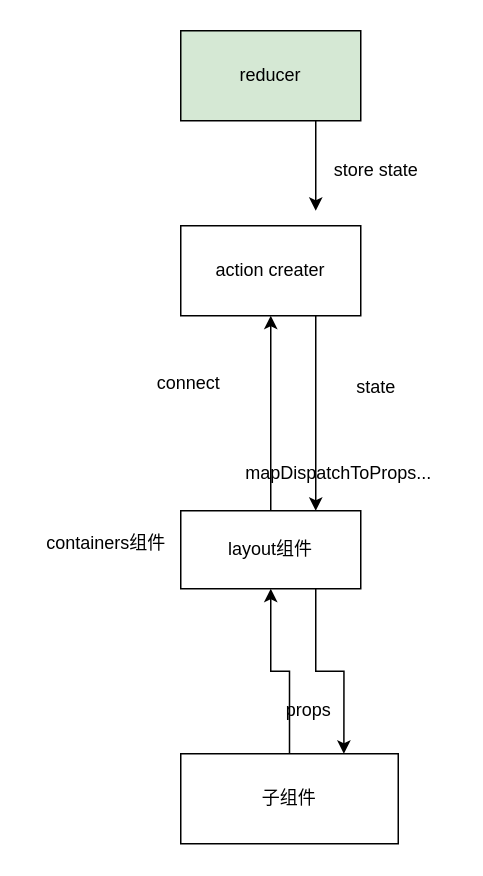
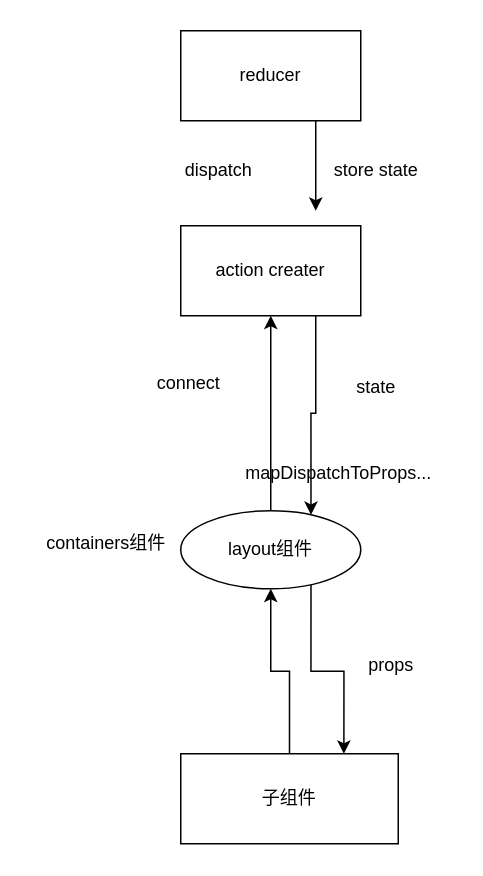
(271, 76) -> (271, 76)
none -> (218, 170)
(271, 550) -> (271, 550)
(308, 710) -> (391, 665)
